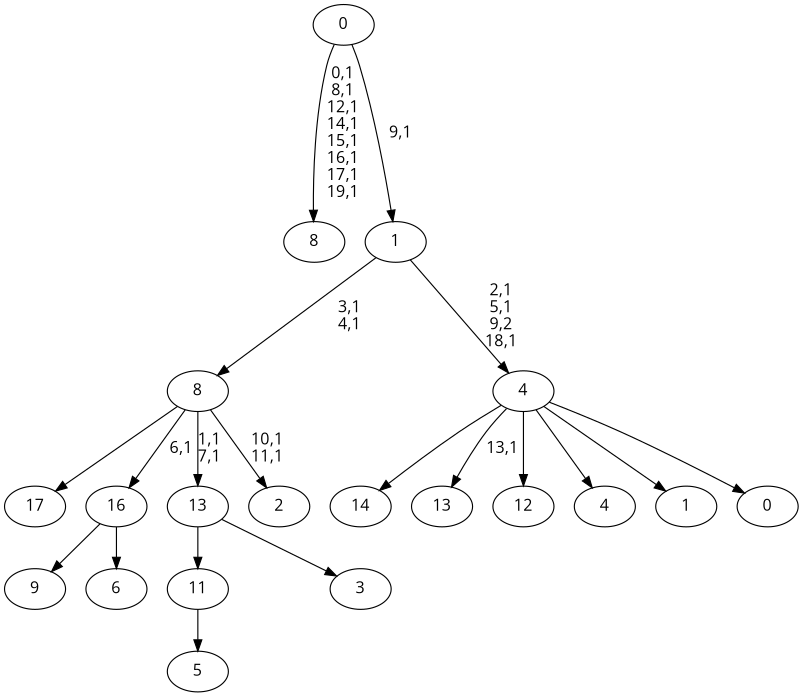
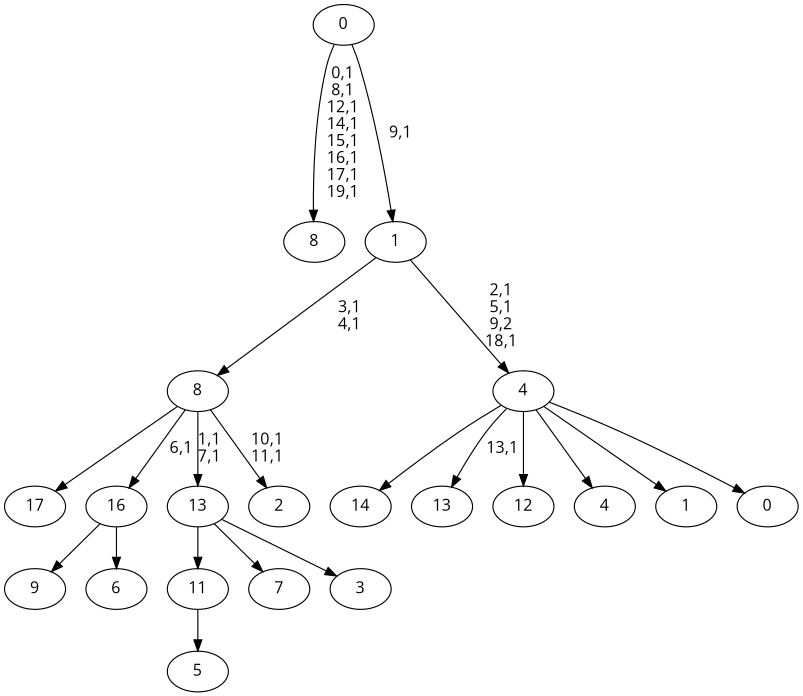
none -> (279, 589)
